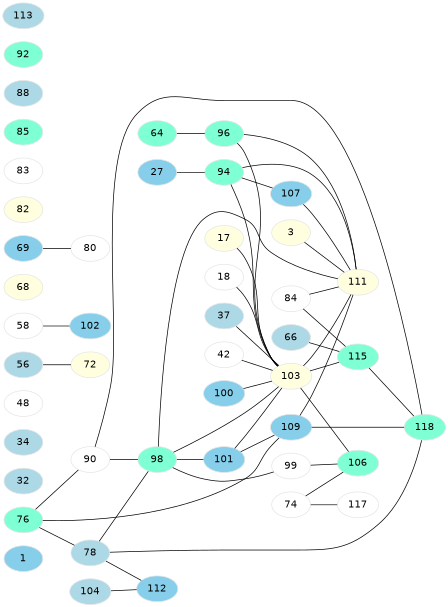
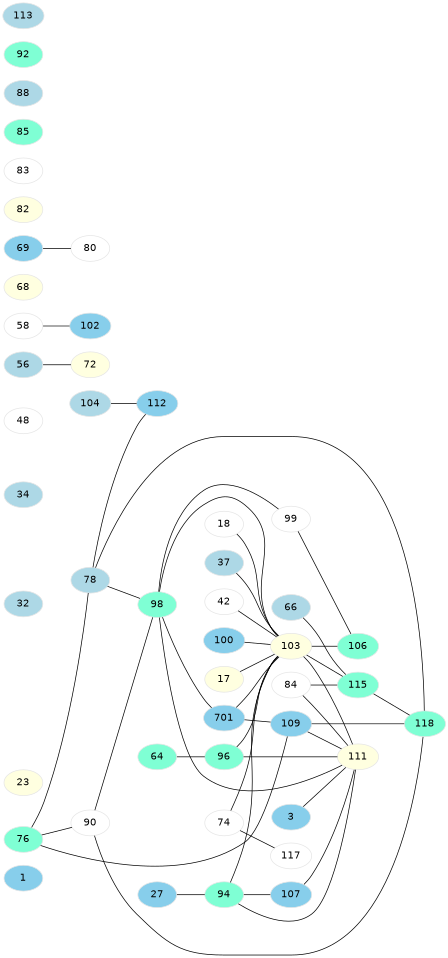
(291, 233) -> (291, 817)
(224, 460) -> (224, 718)
(324, 484) -> (247, 769)
none -> (23, 783)
